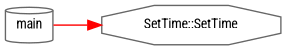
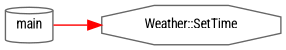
(191, 25) -> (191, 25)
